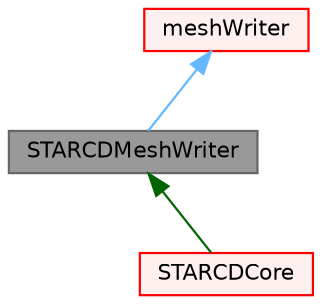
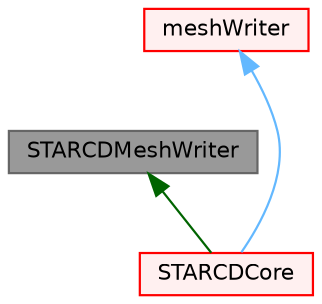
(173, 100) -> (279, 163)
